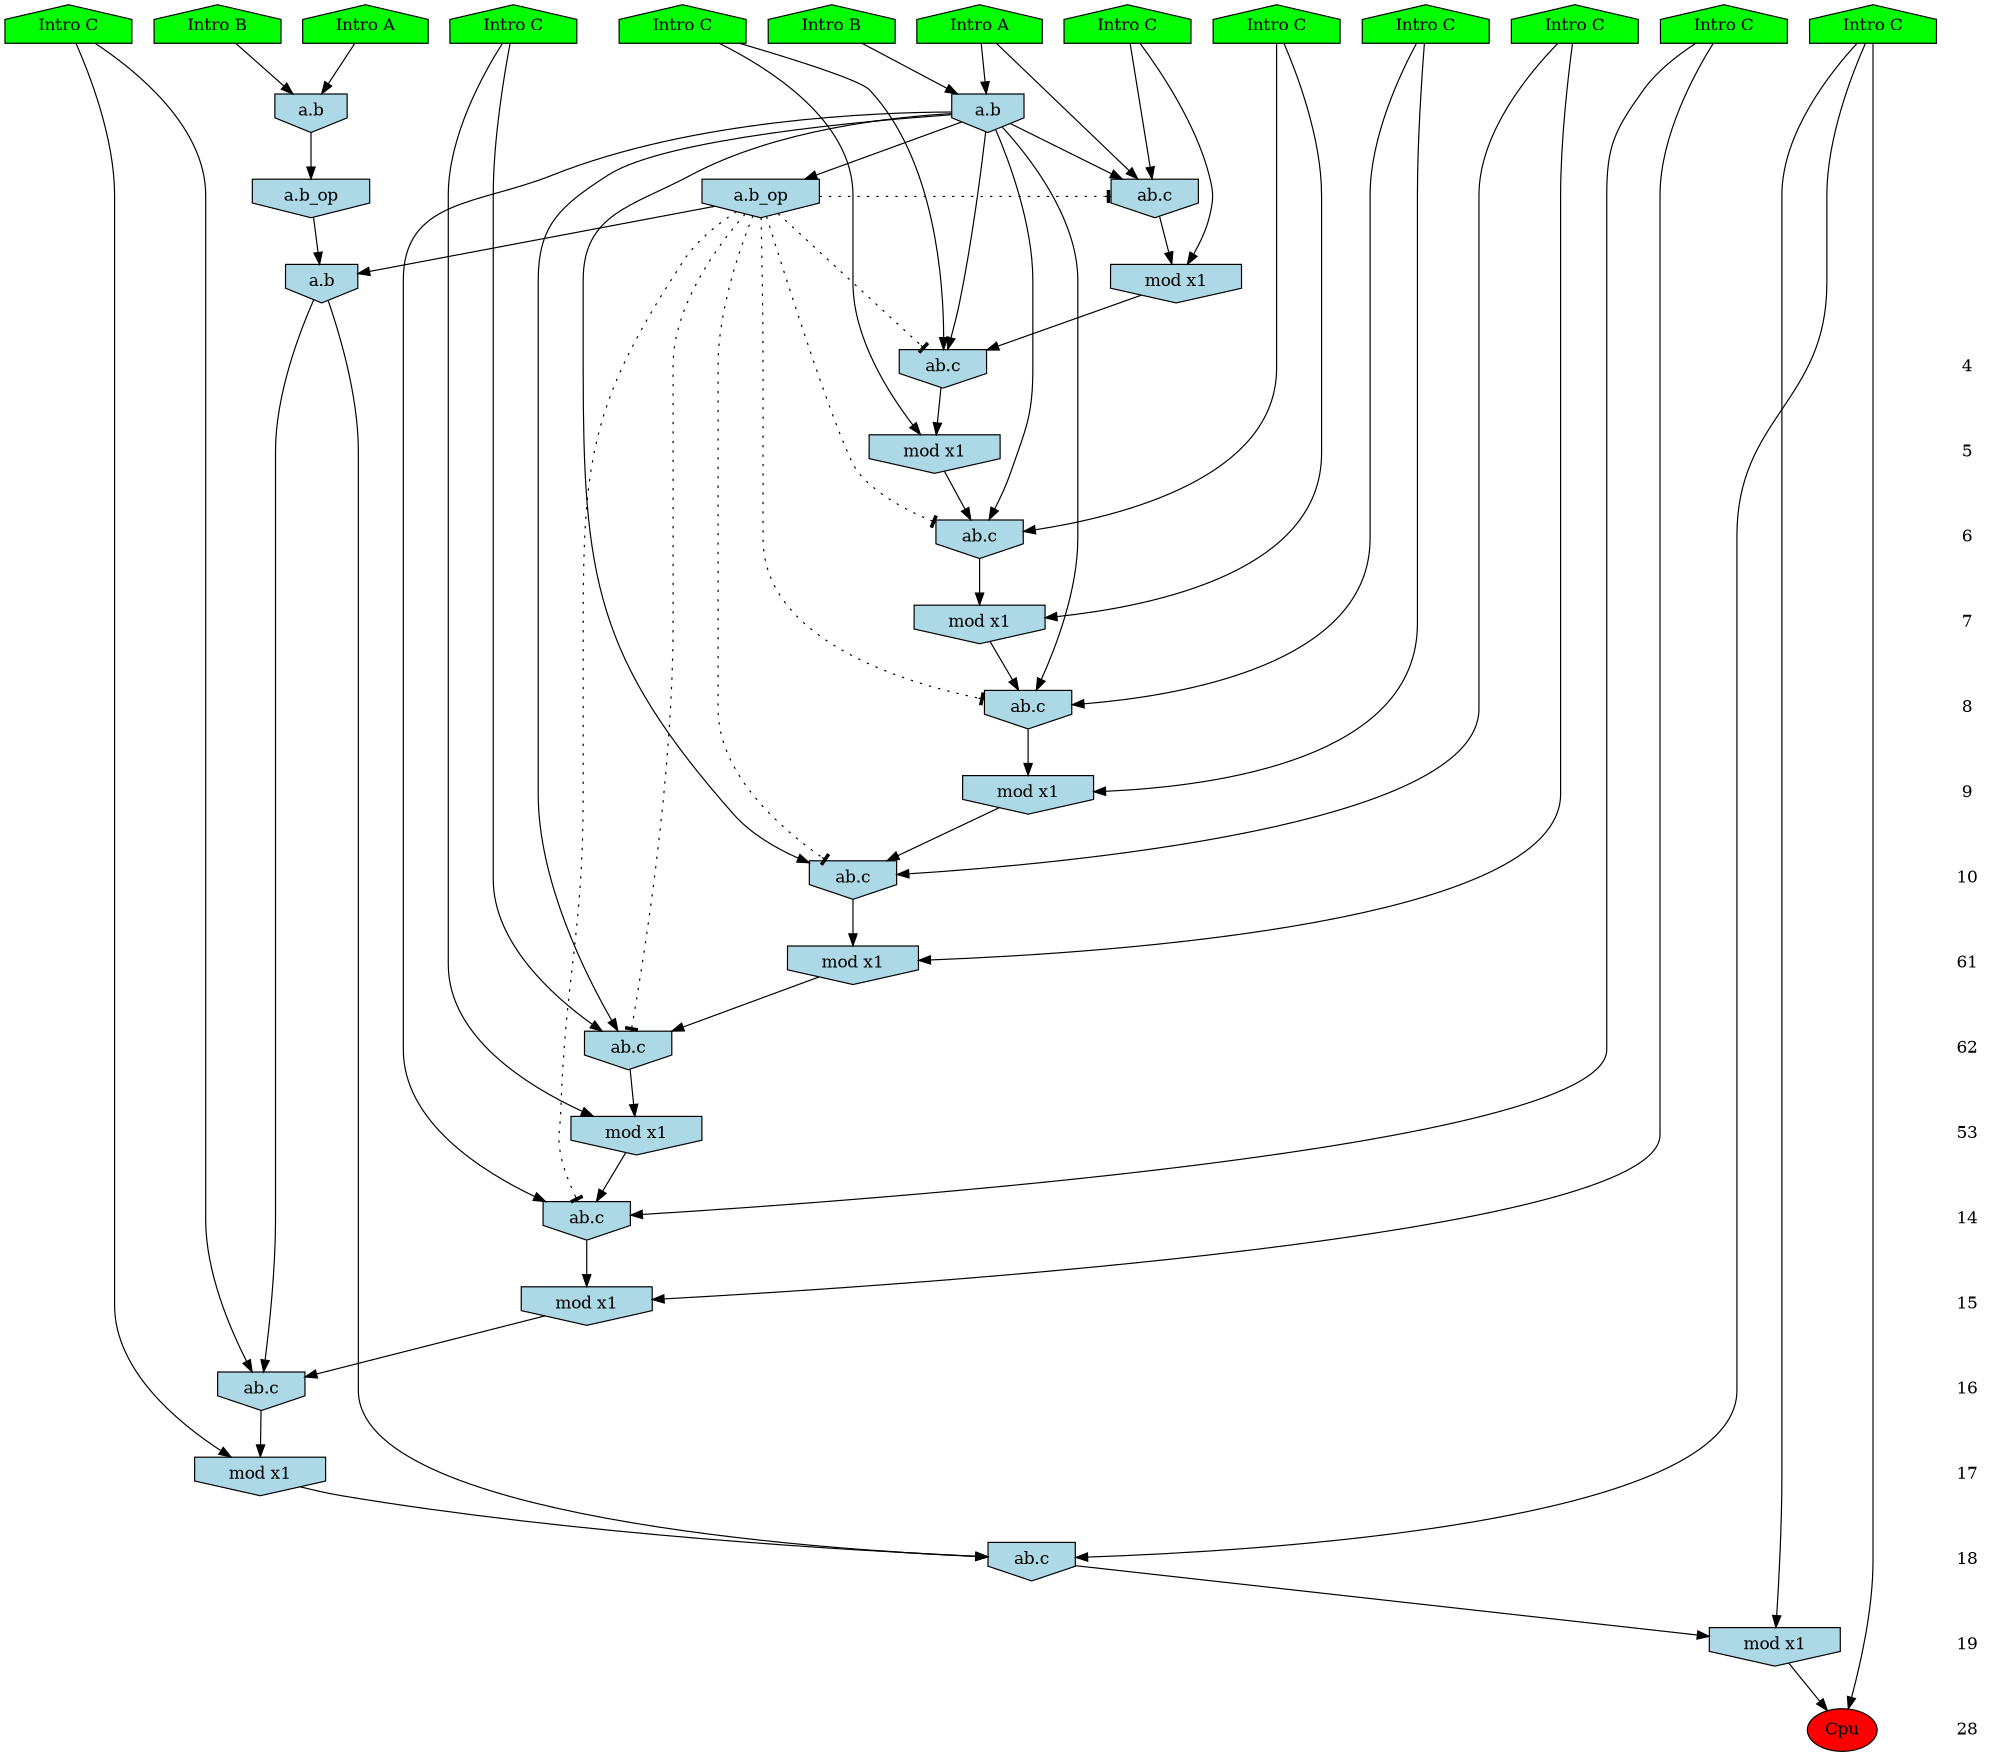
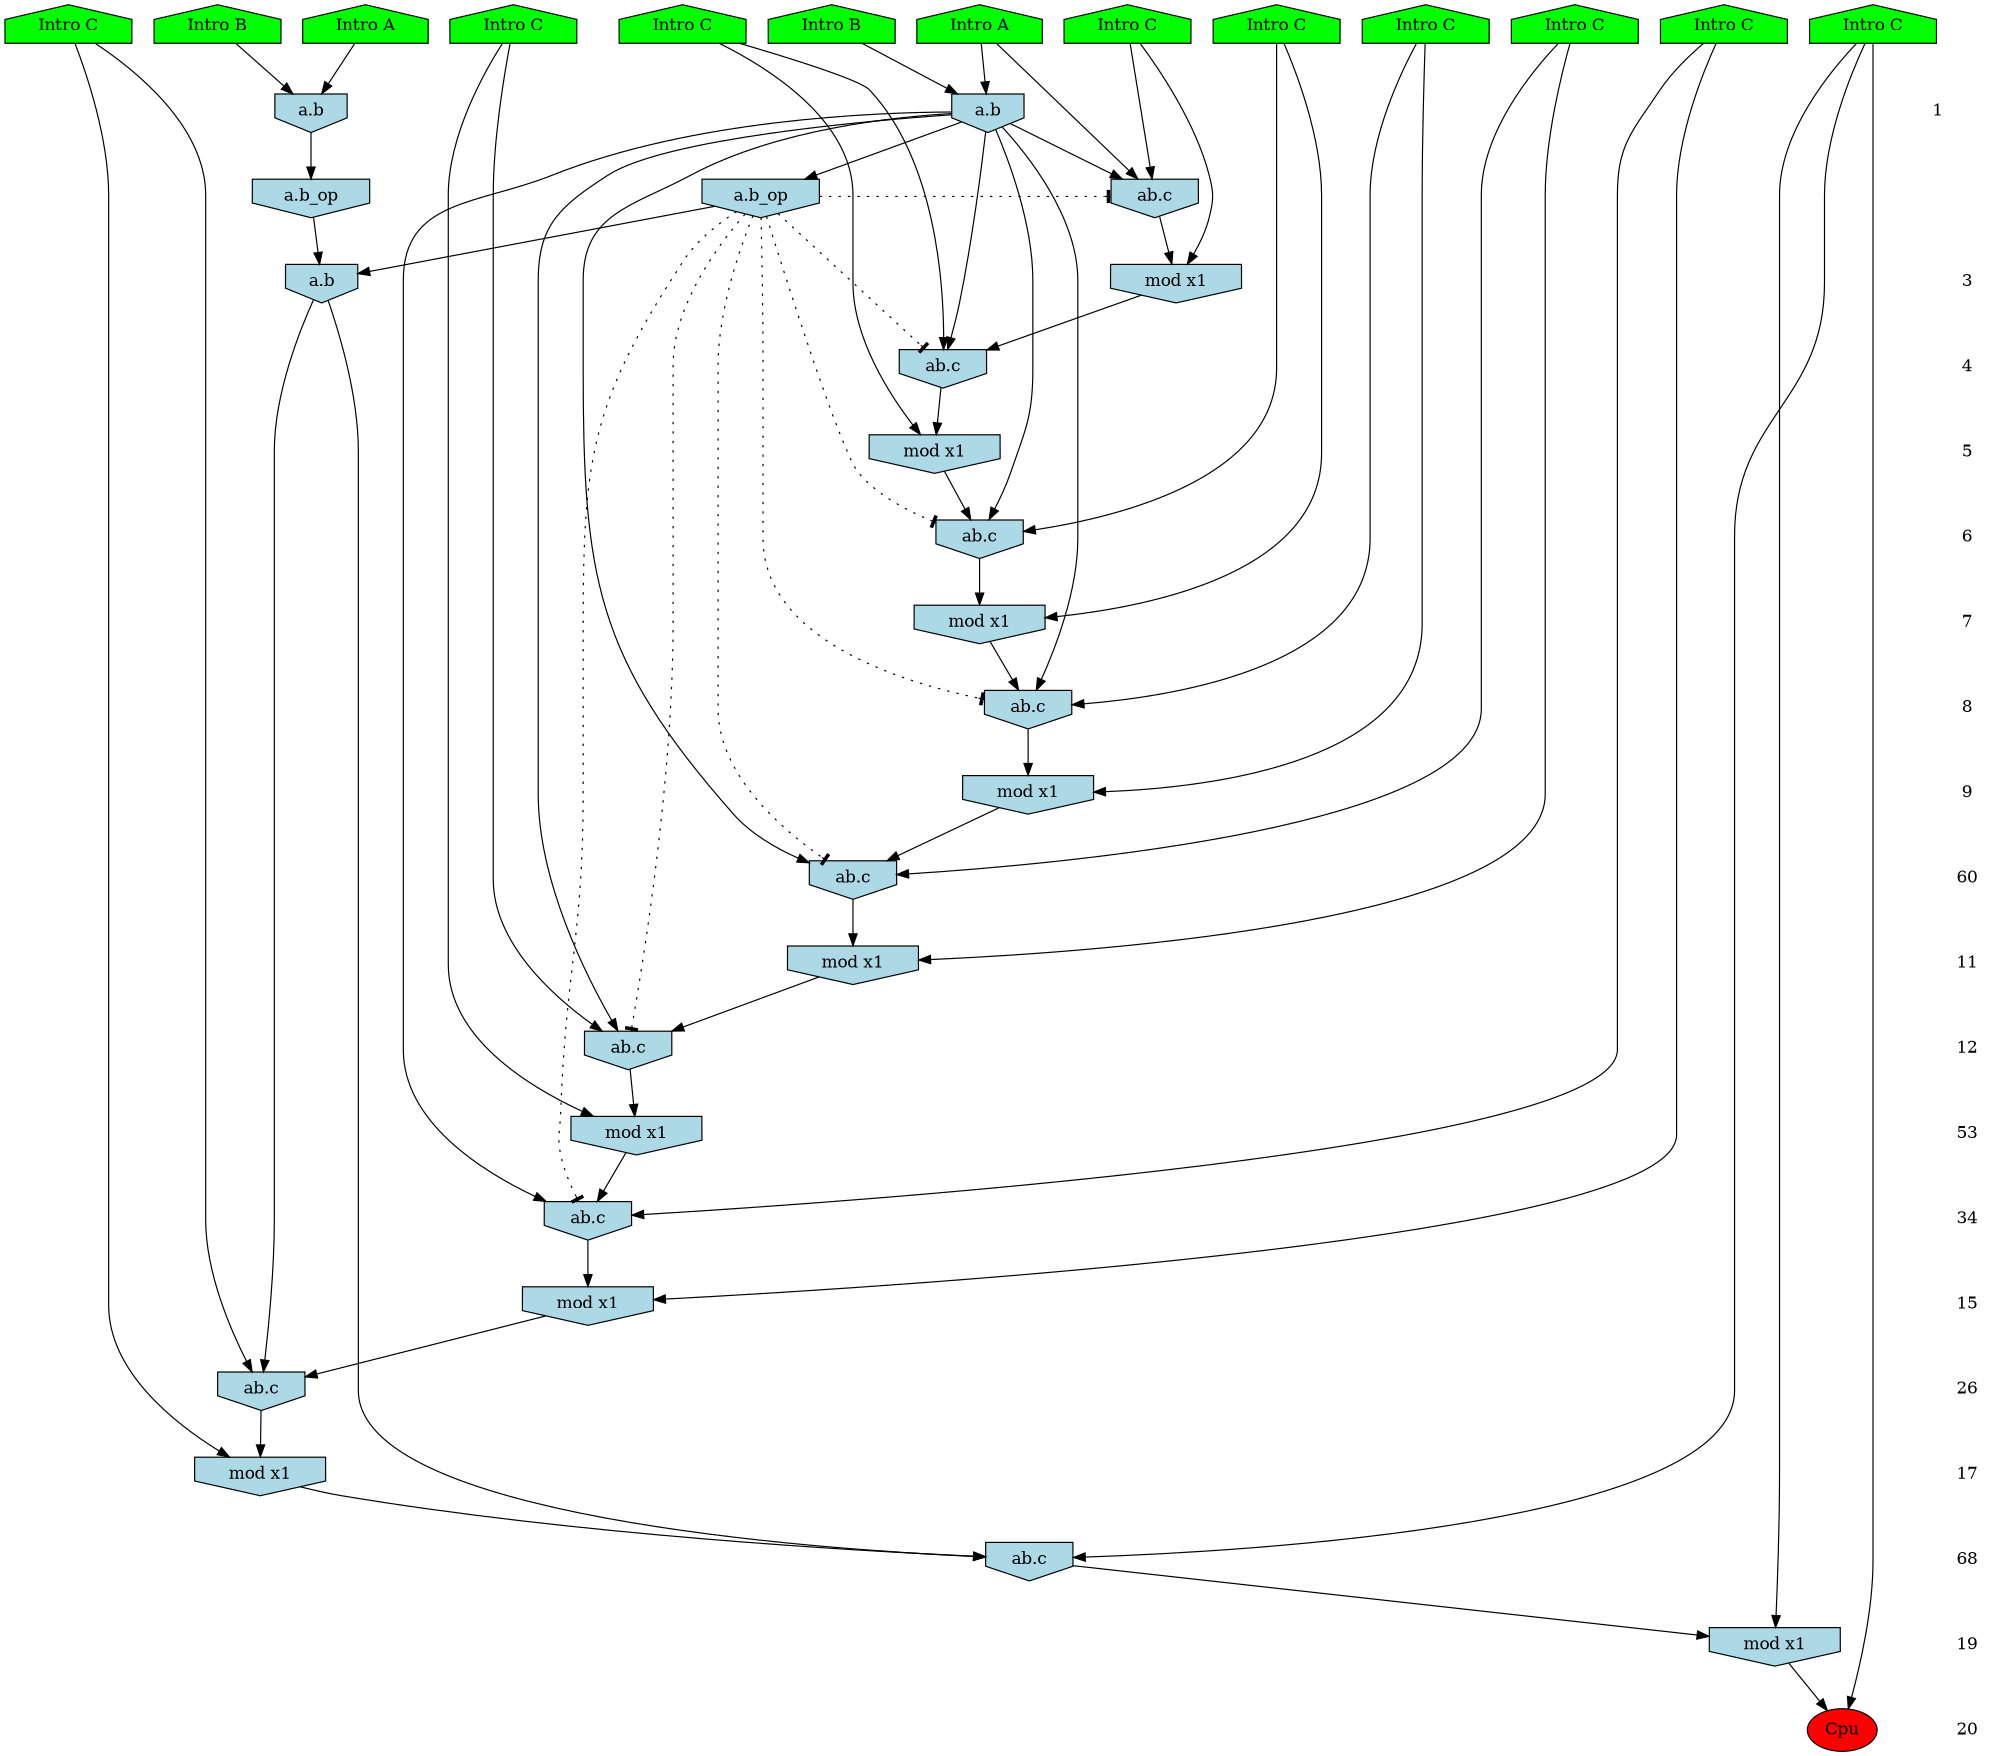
none -> (1938, 111)
none -> (1968, 282)
(1968, 878) -> (1968, 878)
(1968, 963) -> (1968, 963)
(1968, 1048) -> (1968, 1048)
(1968, 1219) -> (1968, 1219)
(1968, 1389) -> (1968, 1389)
(1968, 1560) -> (1968, 1560)
(1968, 1730) -> (1968, 1730)
